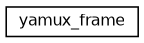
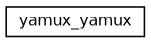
(72, 22) -> (75, 22)
